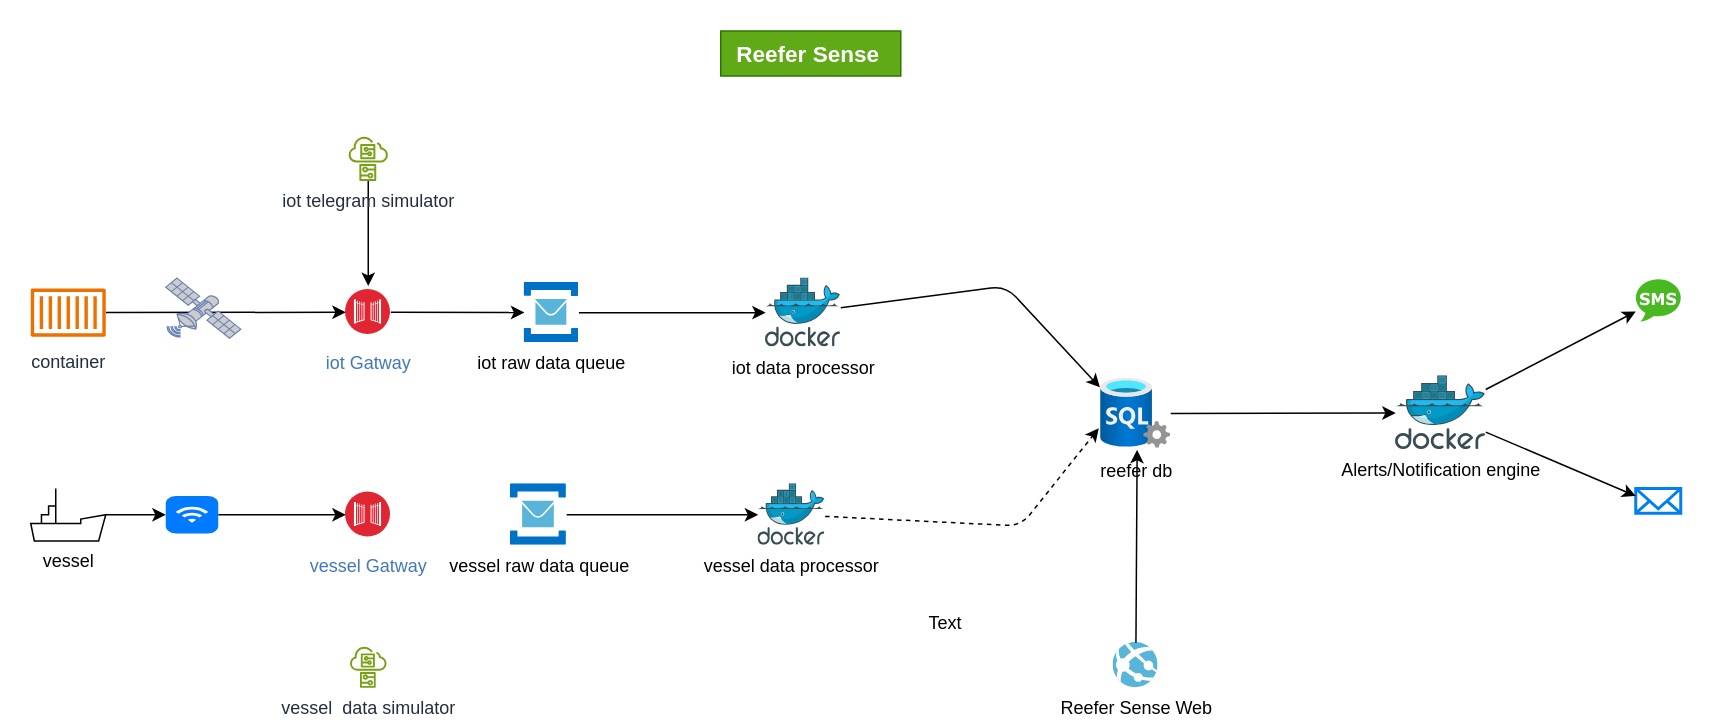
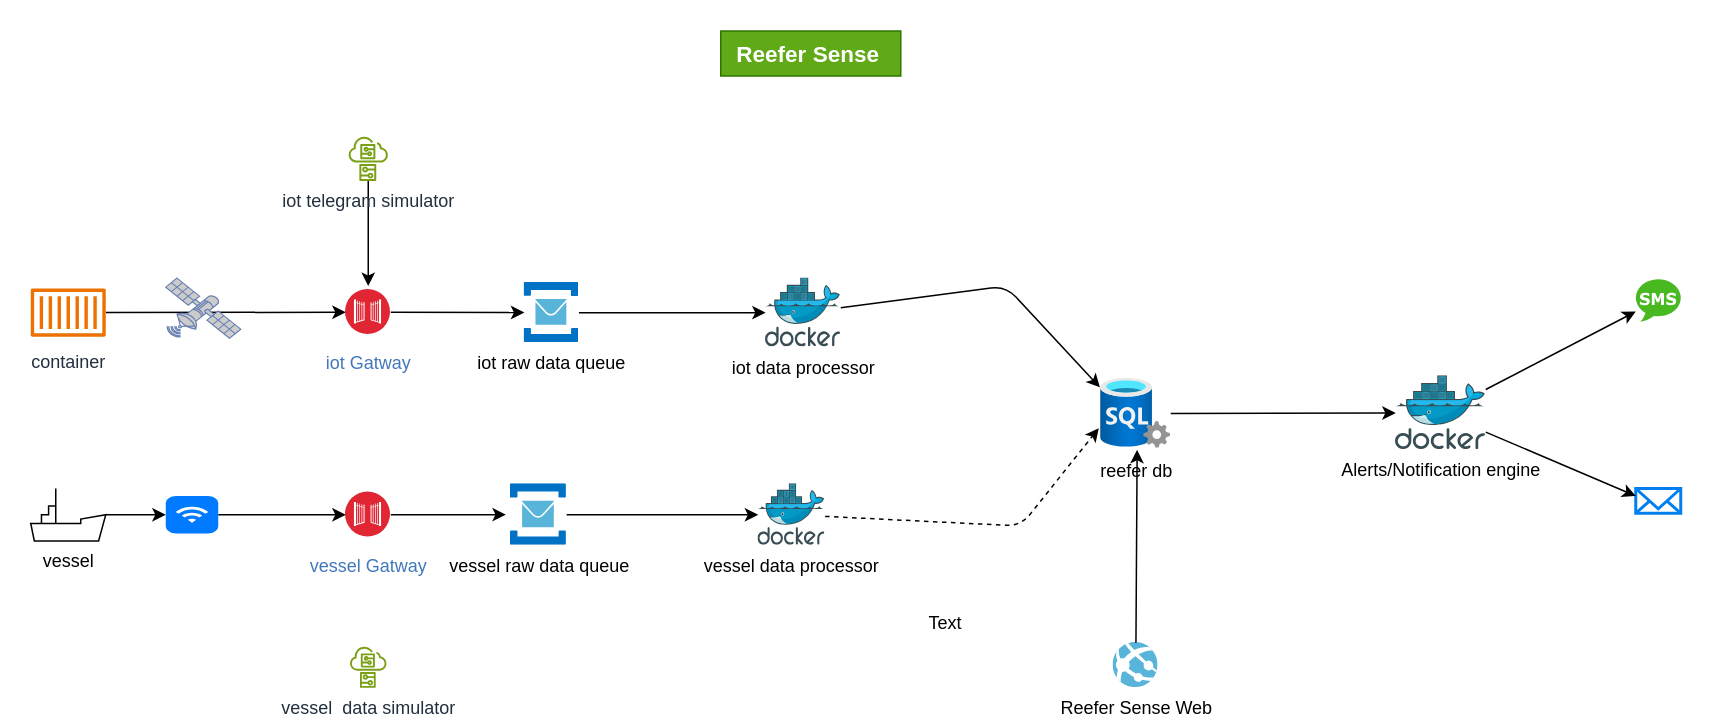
none -> (443, 514)
